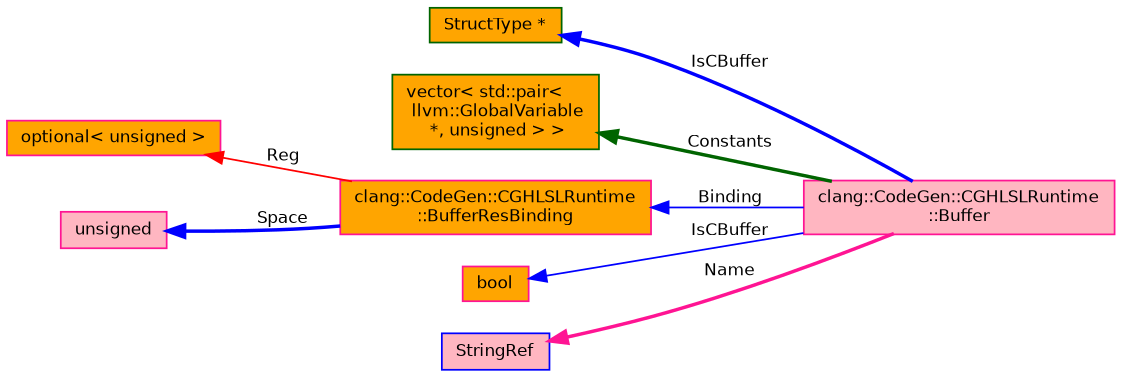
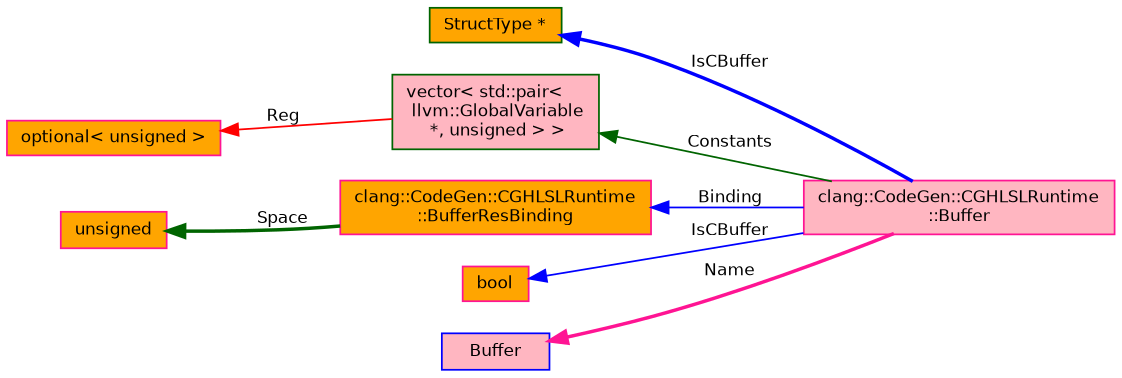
(496, 112) -> (496, 112)
(724, 159) -> (724, 159)
(287, 170) -> (316, 124)
(114, 230) -> (114, 230)
(263, 230) -> (263, 230)
(496, 352) -> (496, 352)
